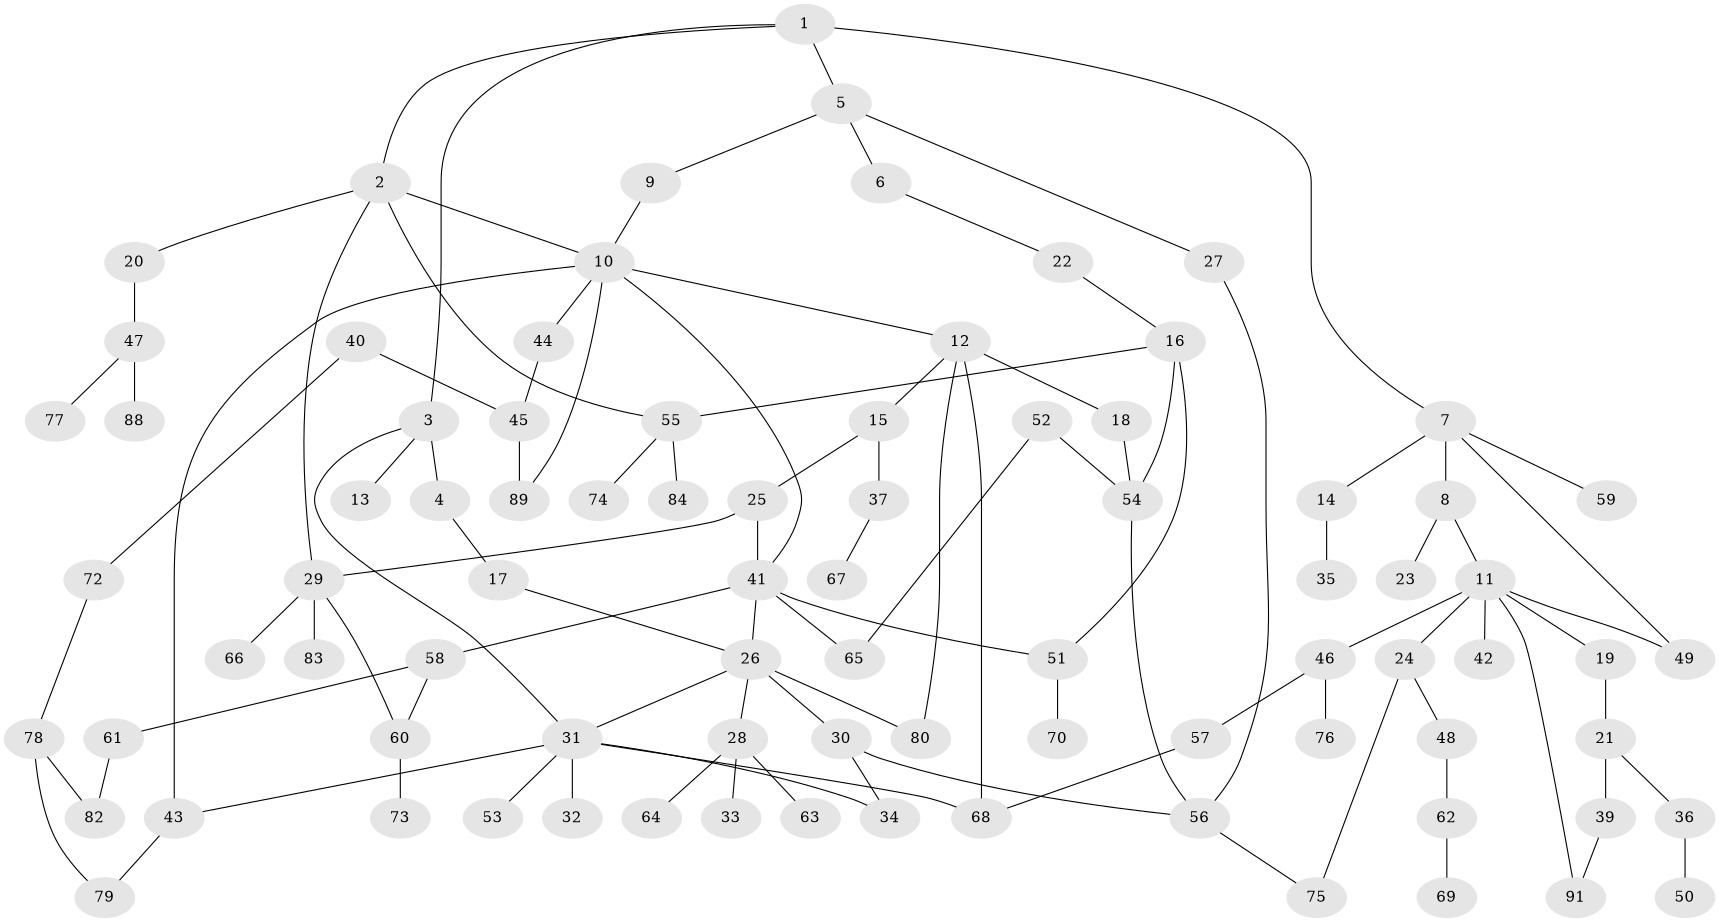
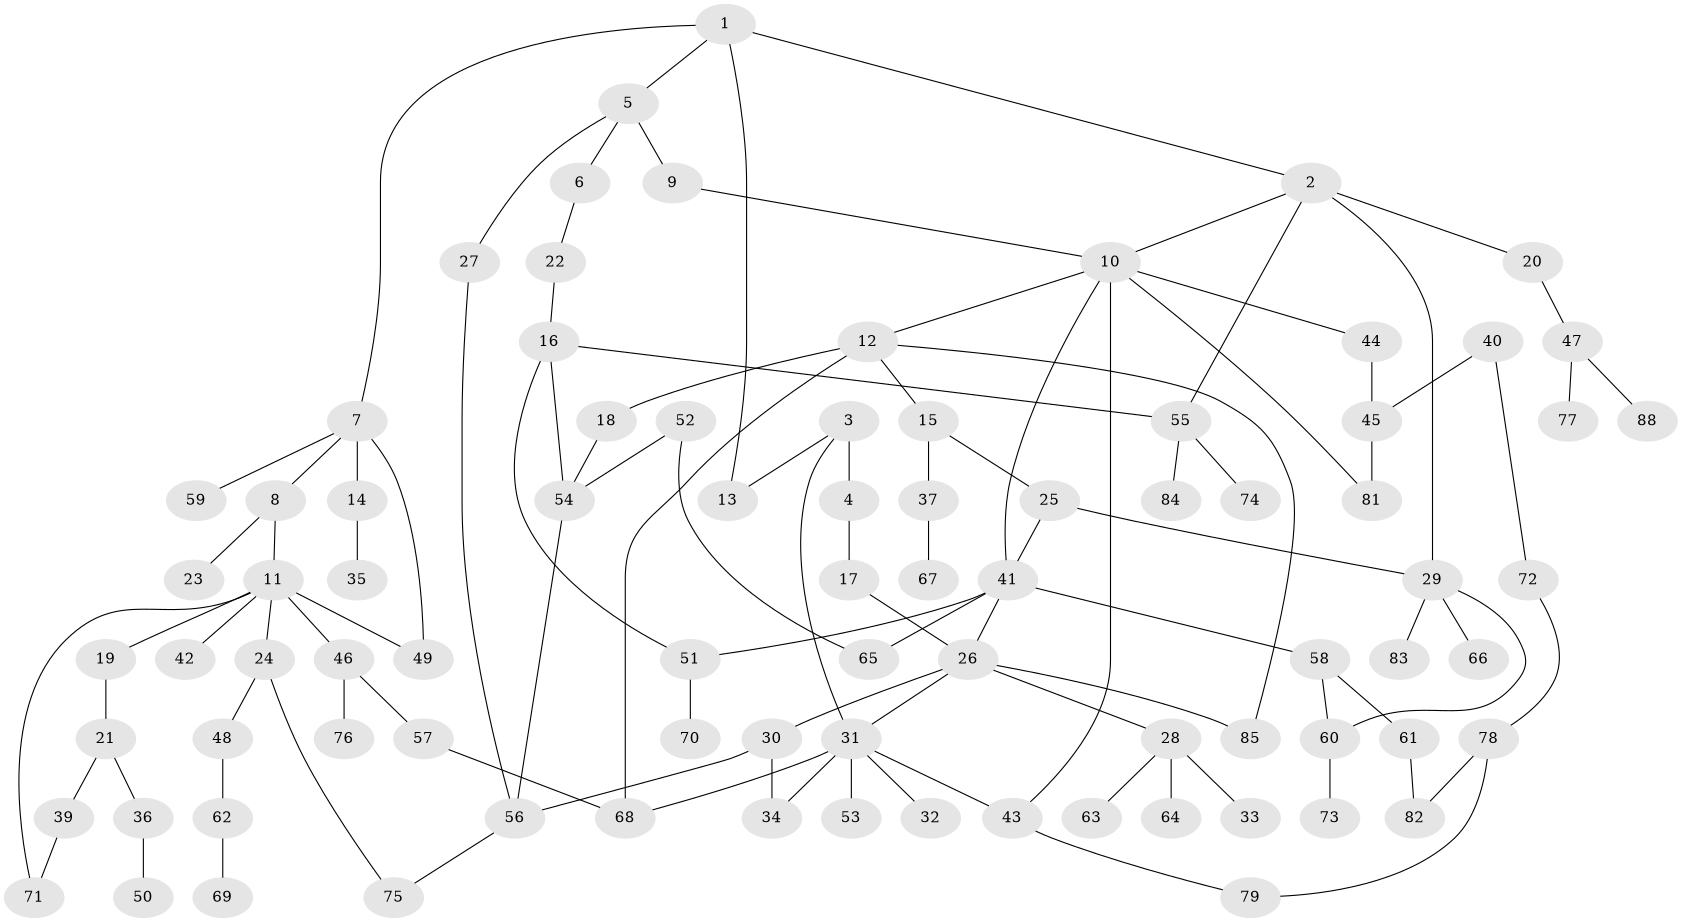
(478, 100) -> (747, 262)
(519, 501) -> (1372, 501)
(921, 739) -> (1251, 739)
(1576, 898) -> (34, 898)
